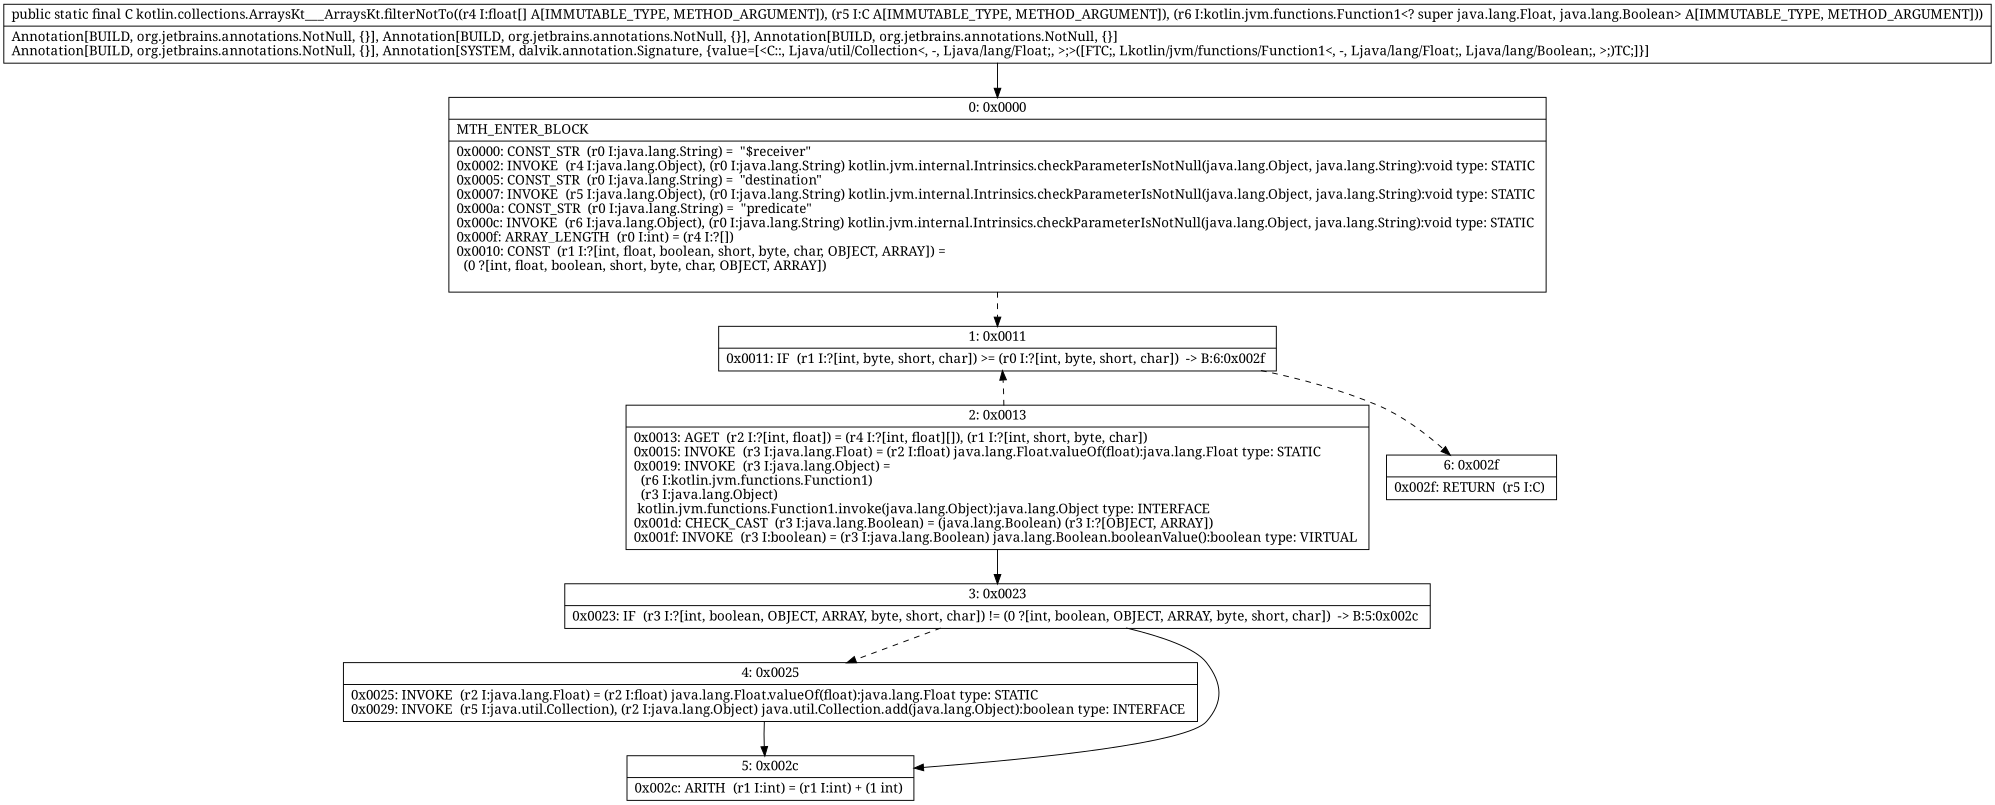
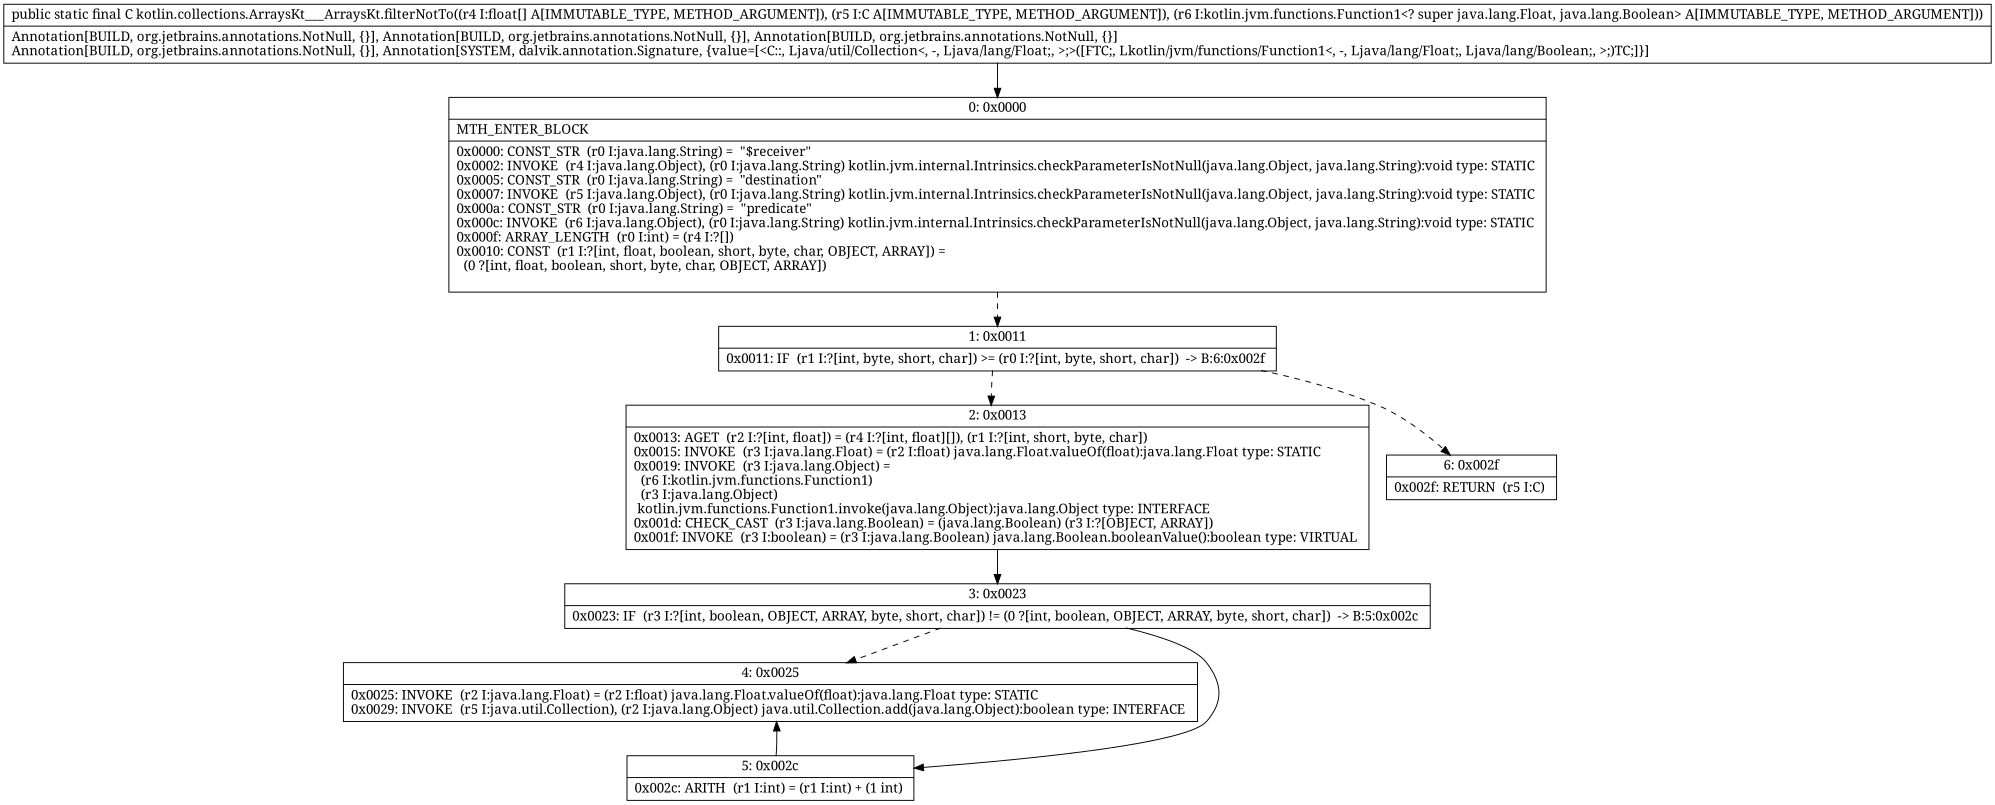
(1004, 393) -> (992, 383)
(764, 734) -> (777, 744)
